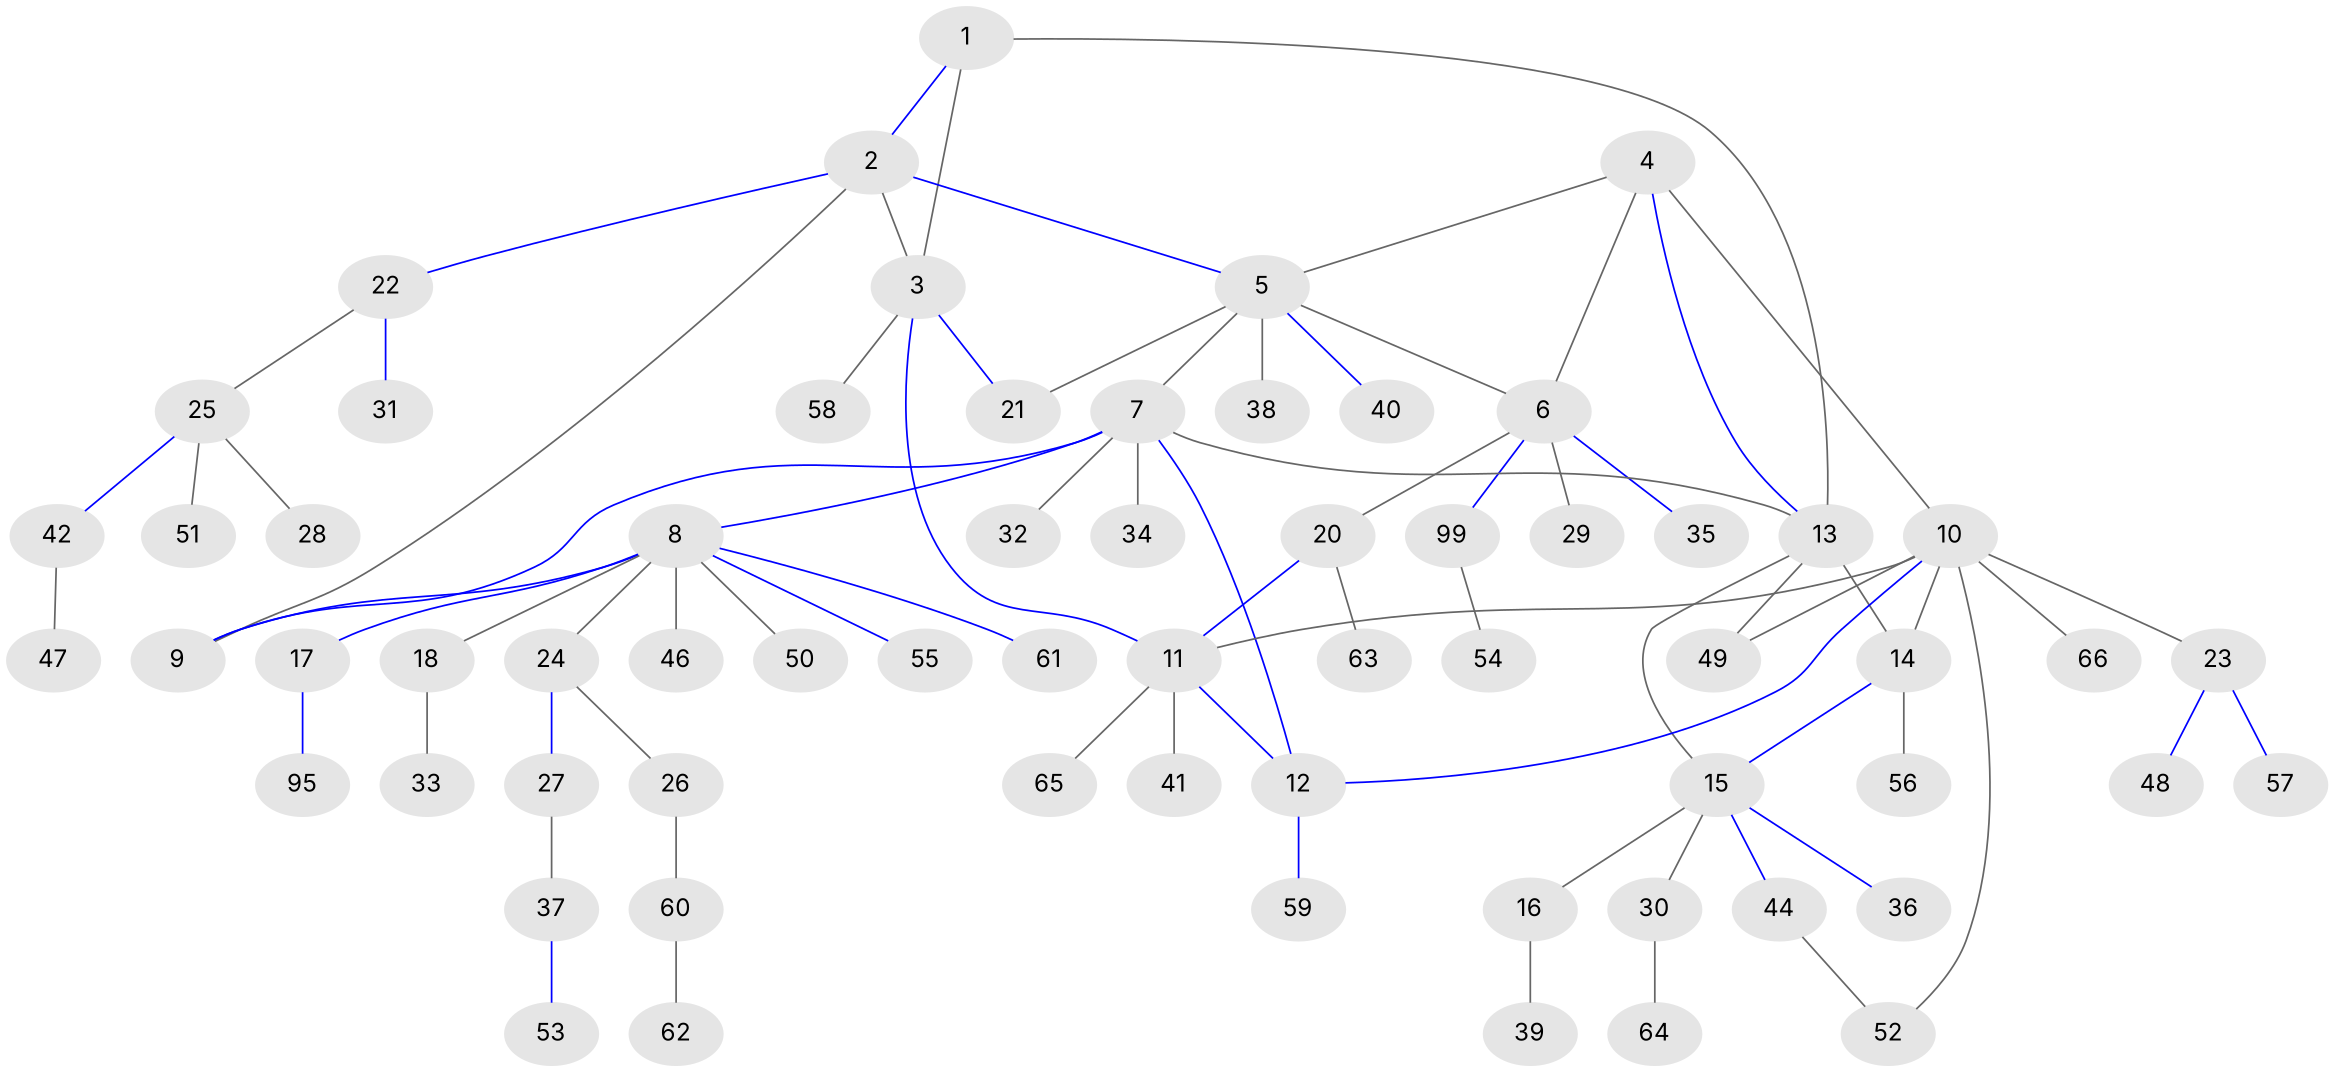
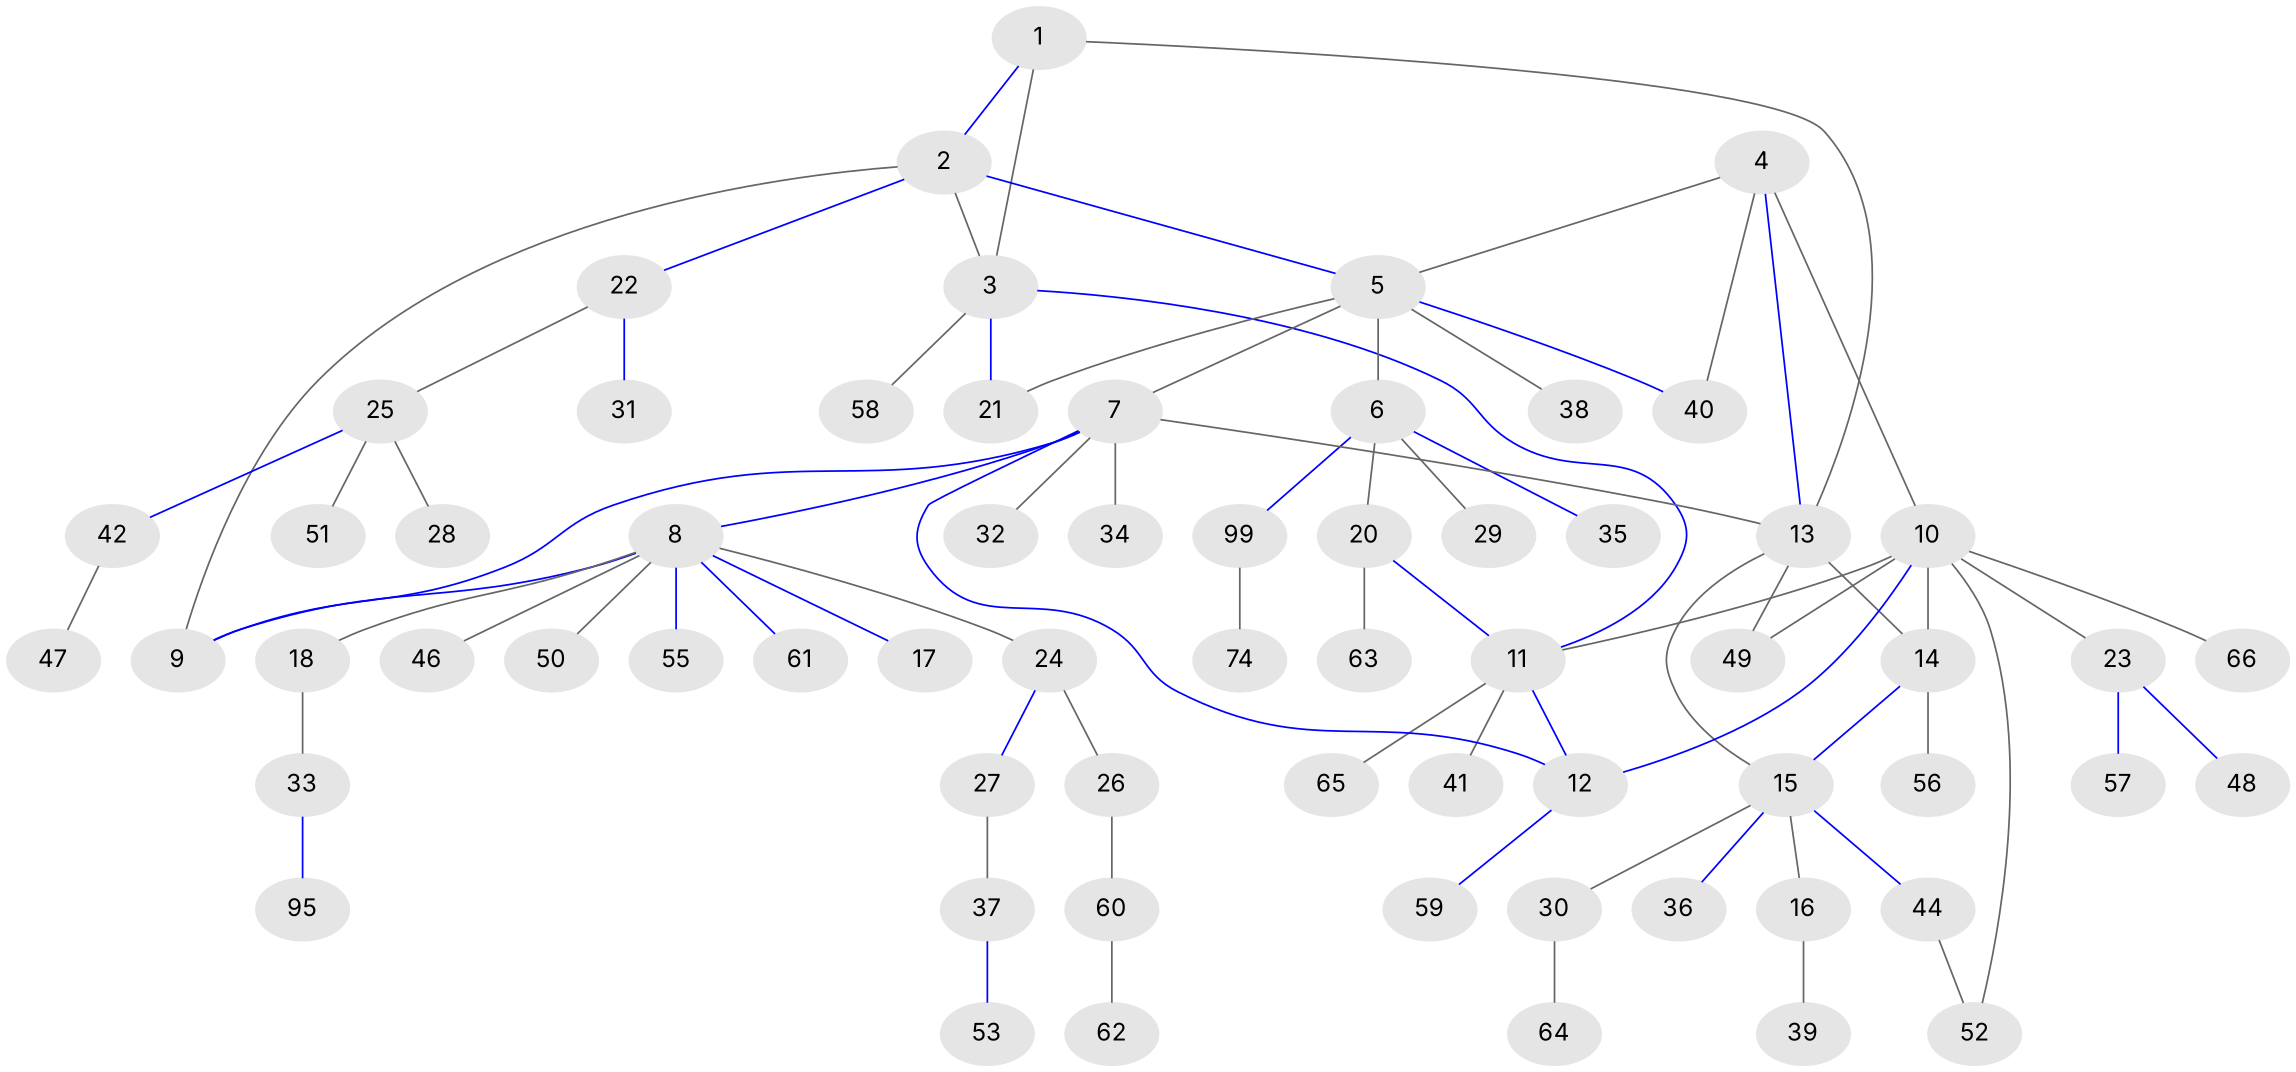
(1596, 287) -> (1731, 287)
(1489, 661) -> (1240, 661)
(303, 723) -> (303, 847)
